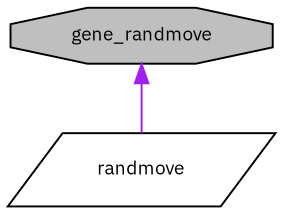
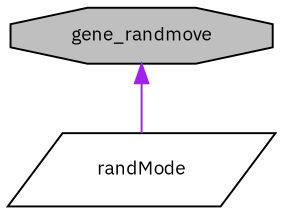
(142, 170) -> (142, 170)
